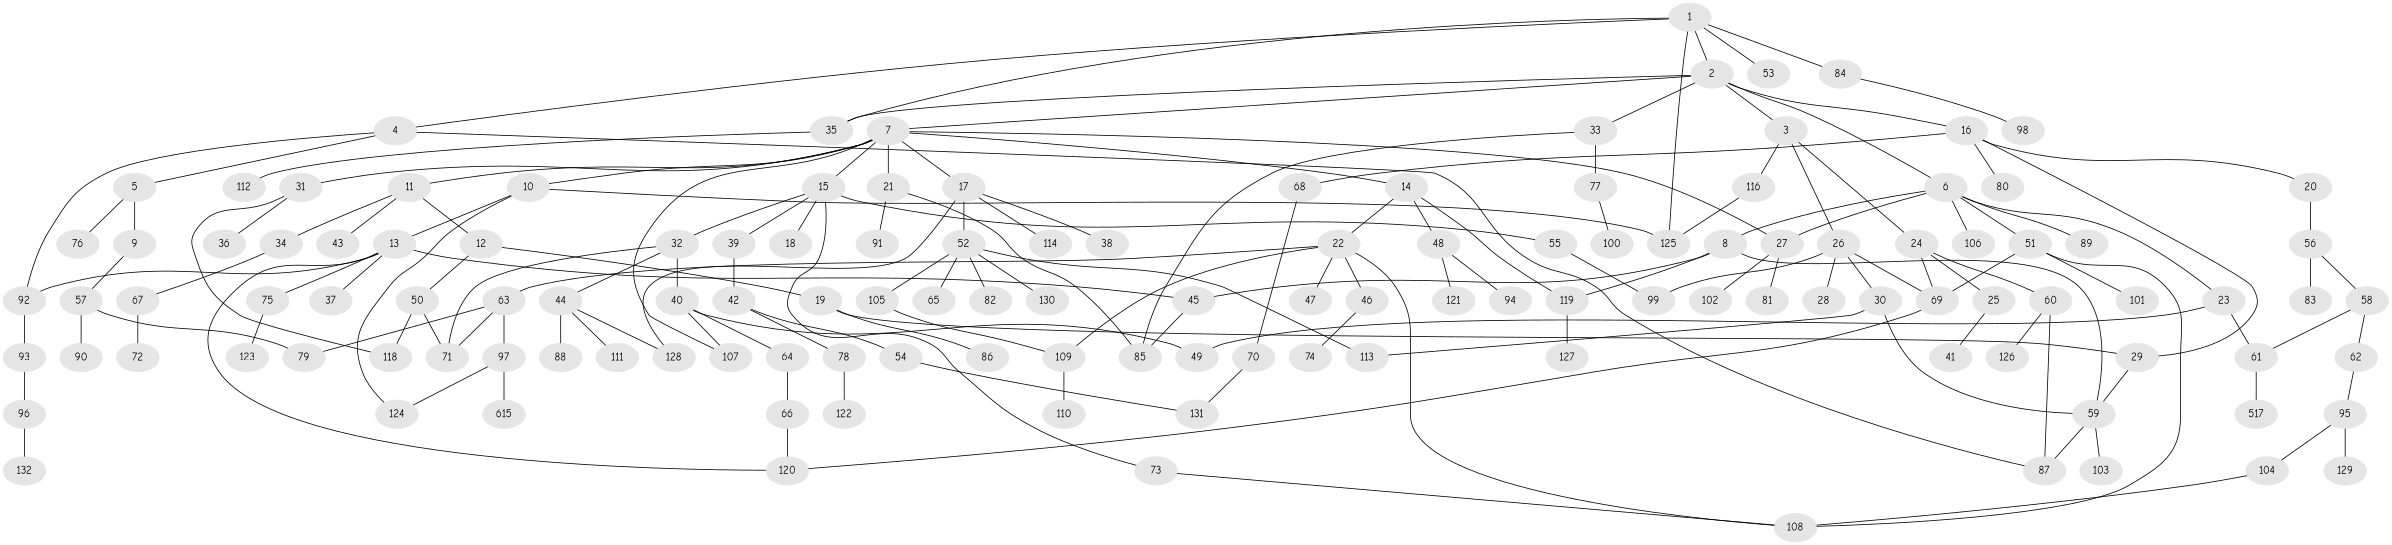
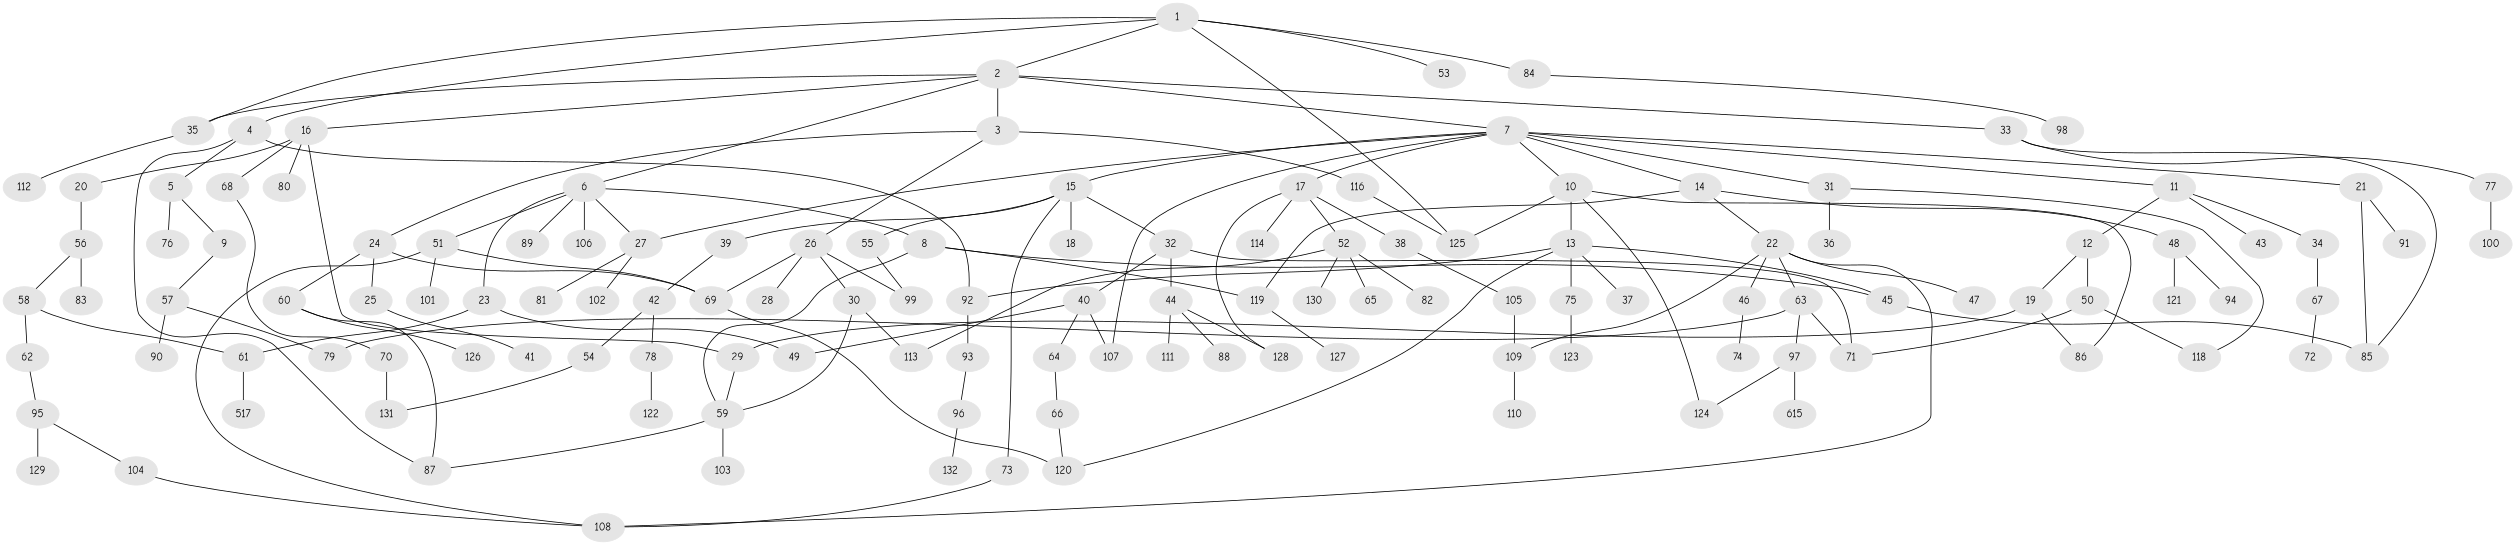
none -> (1772, 203)
(920, 273) -> (1458, 272)
